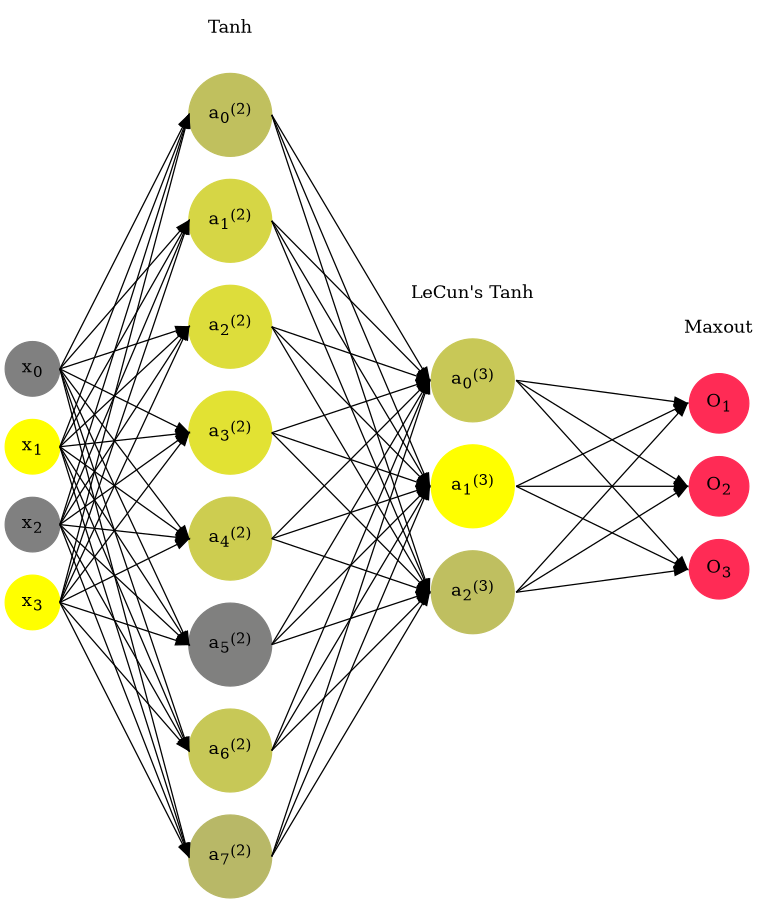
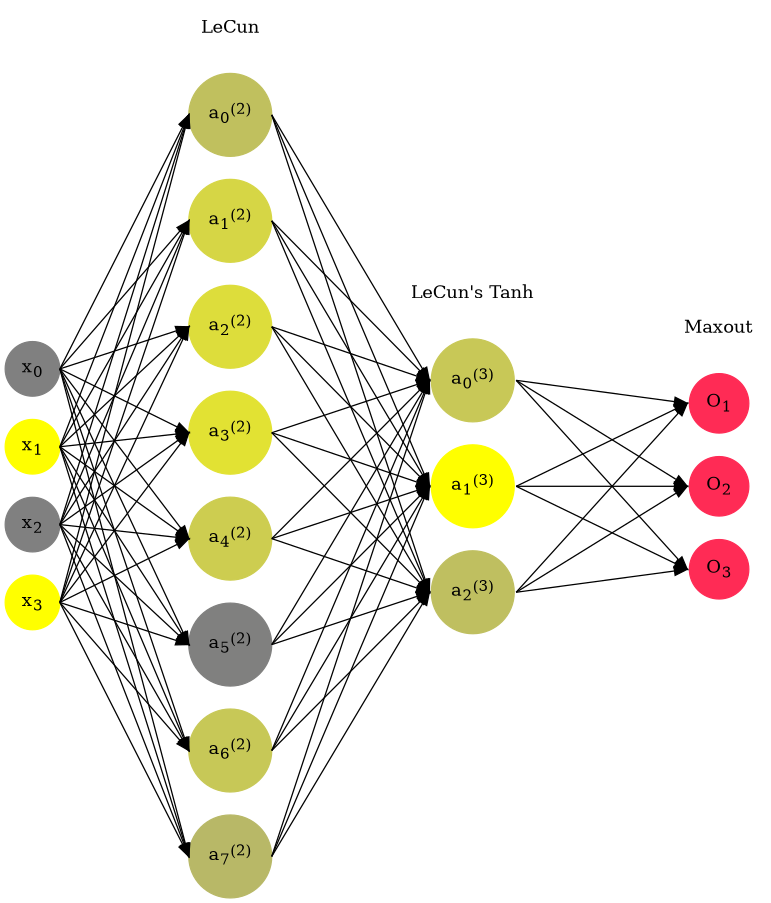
(230, 28) -> (230, 28)
